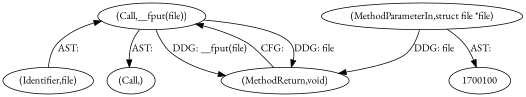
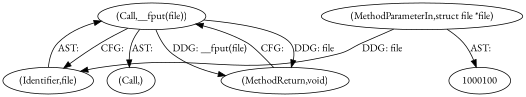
none -> (98, 45)
(390, 62) -> (244, 65)
(480, 81) -> (480, 81)
